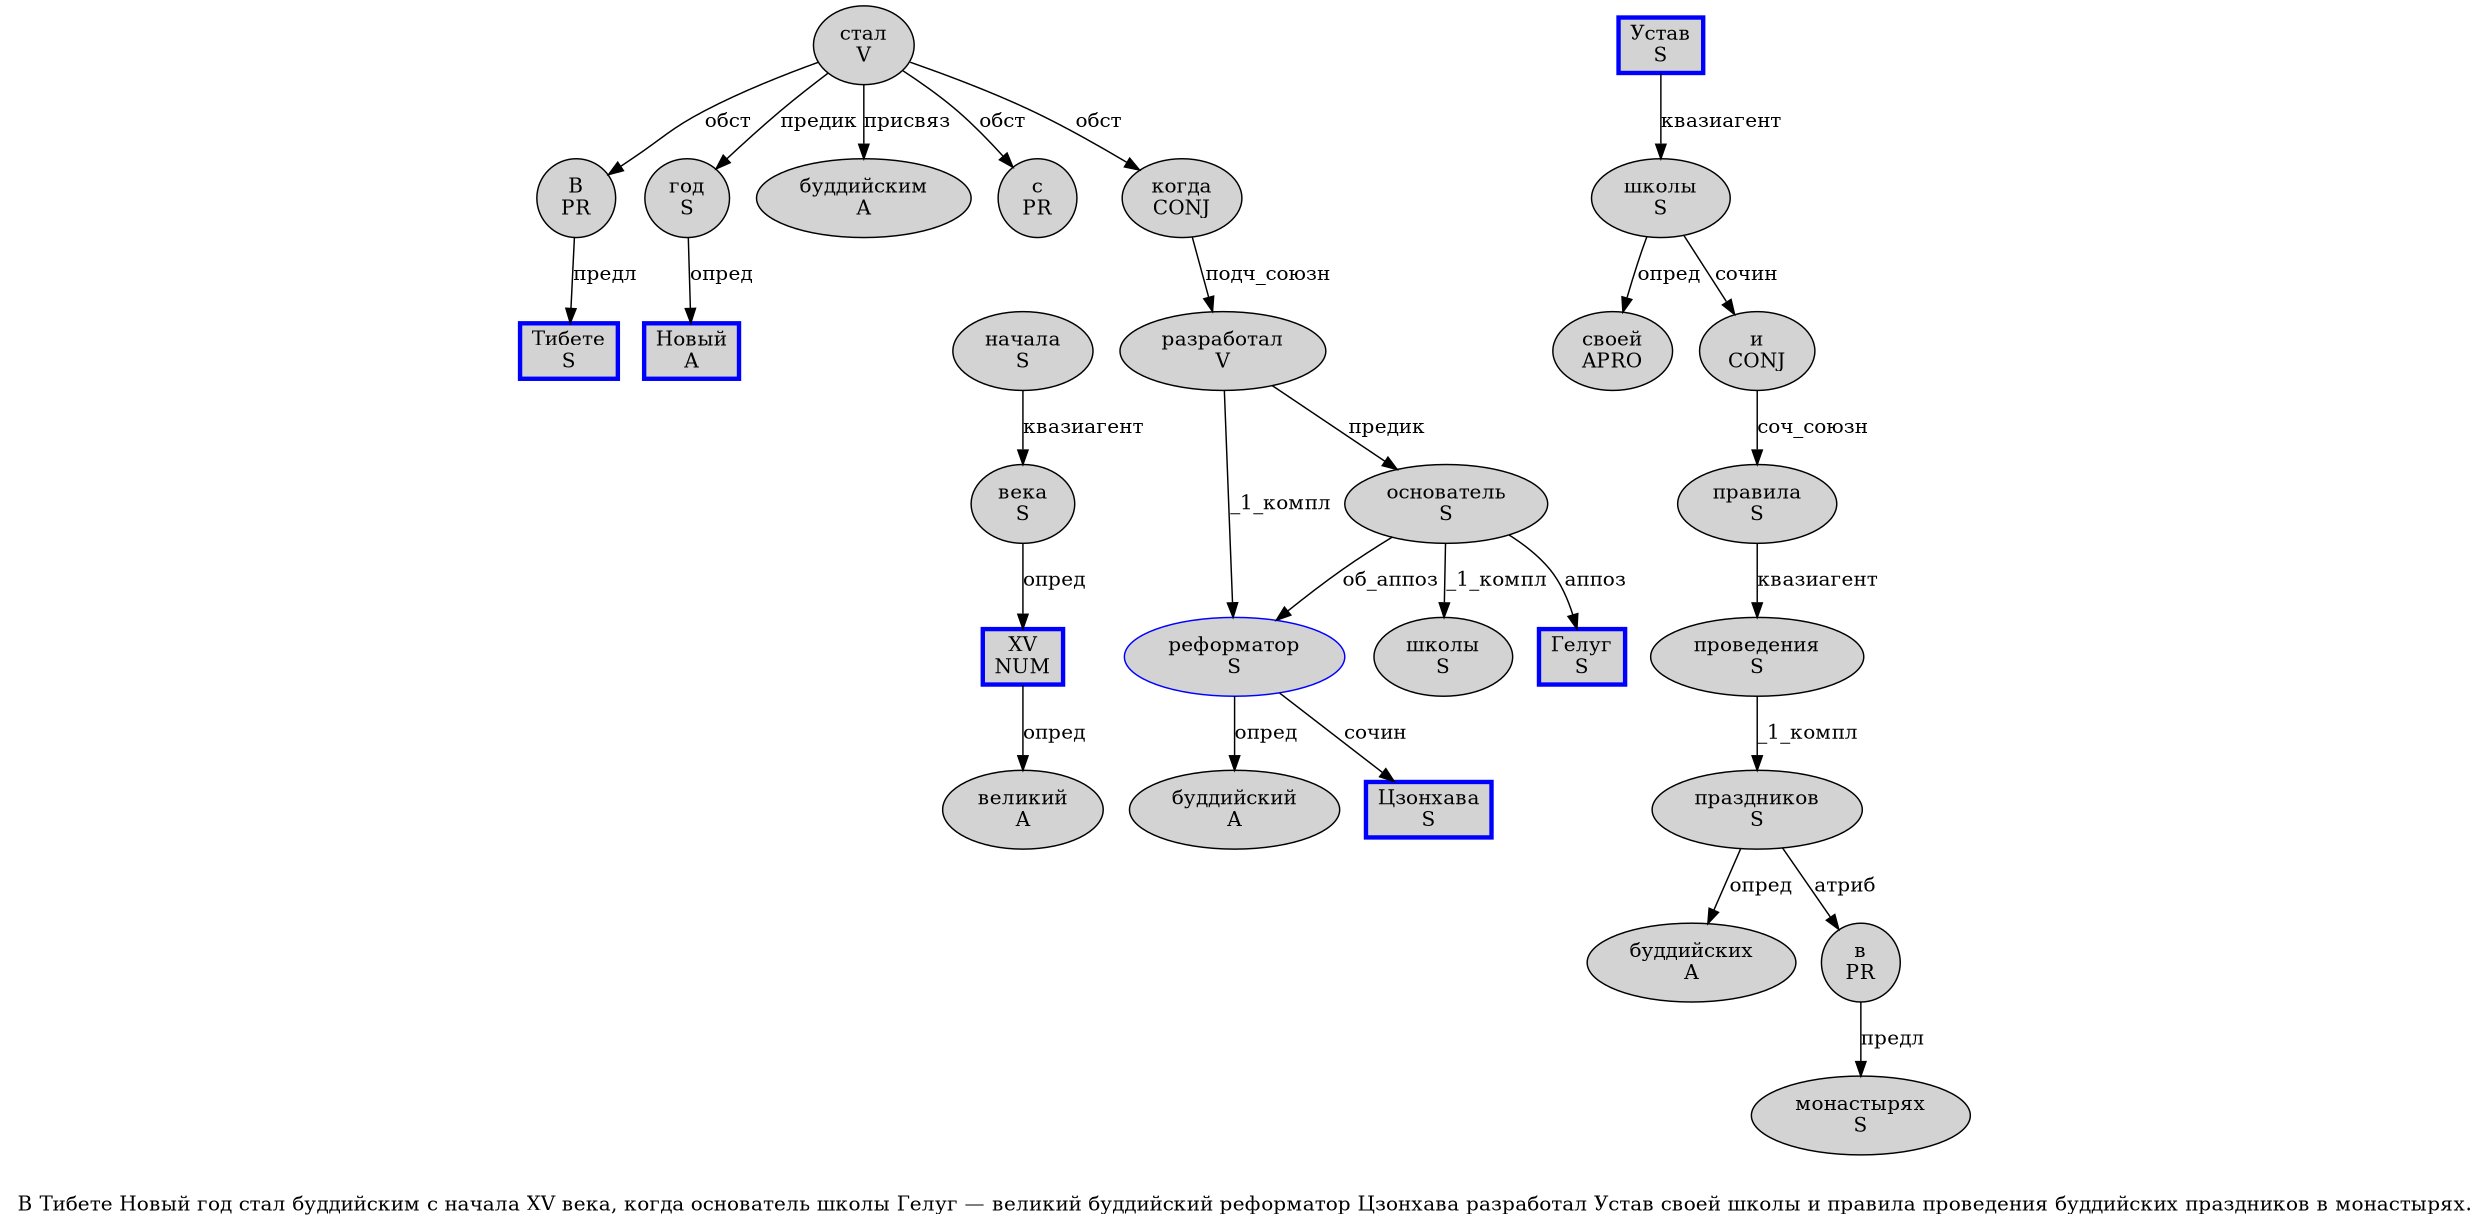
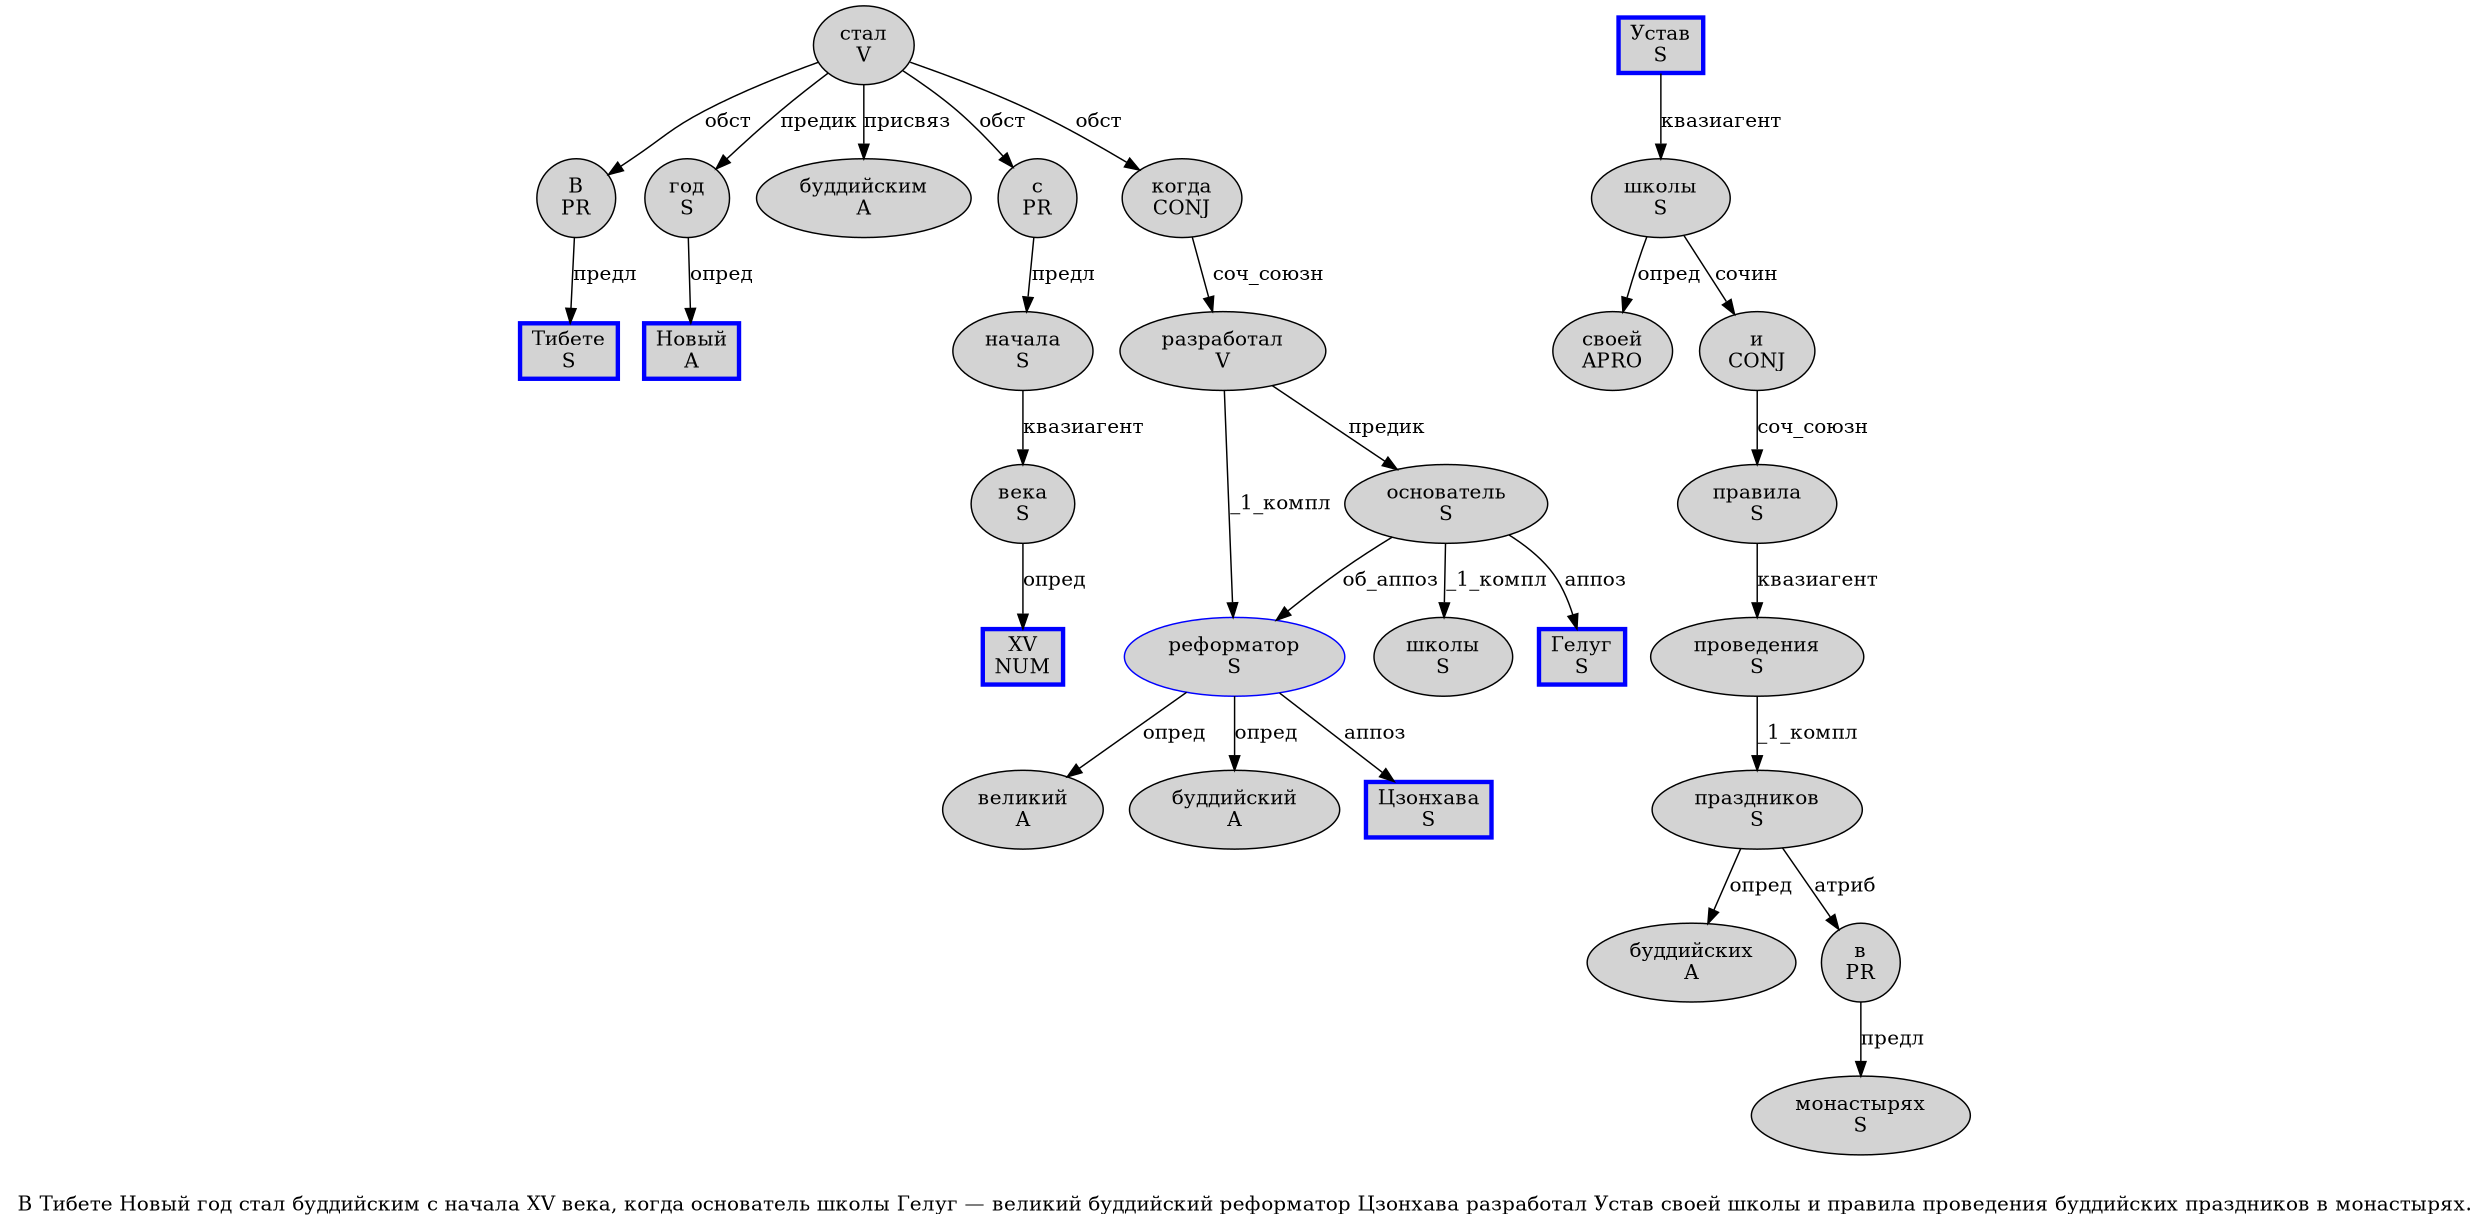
none -> (1031, 267)
(1268, 275) -> (1268, 275)
(1023, 720) -> (1133, 730)
(1375, 733) -> (1375, 733)
